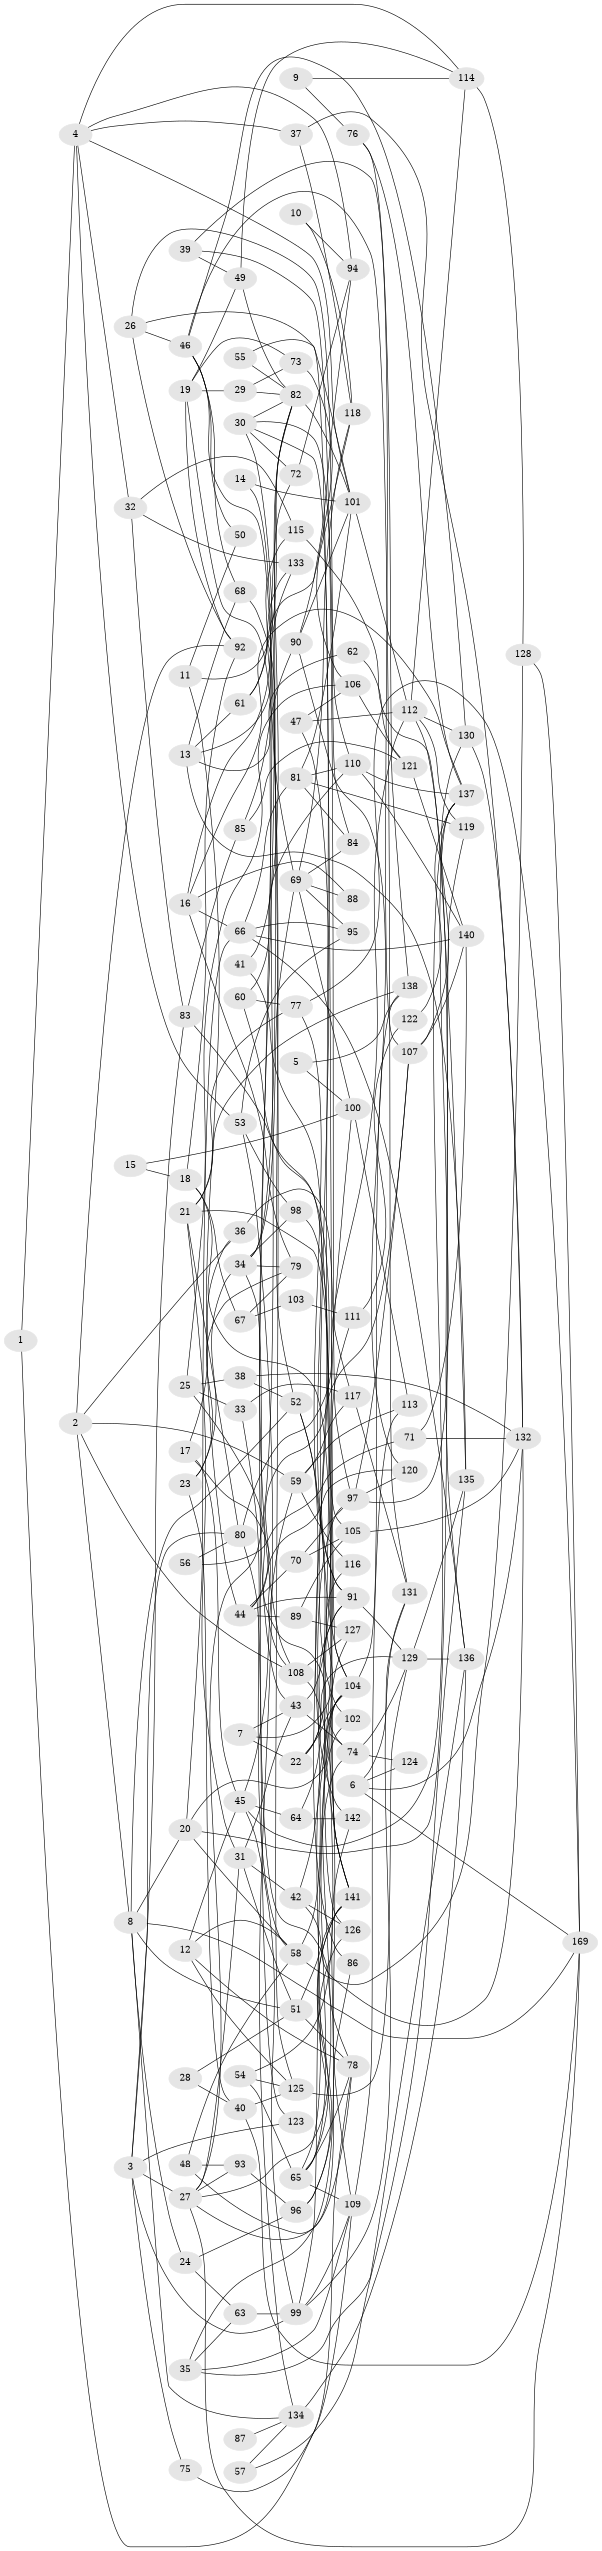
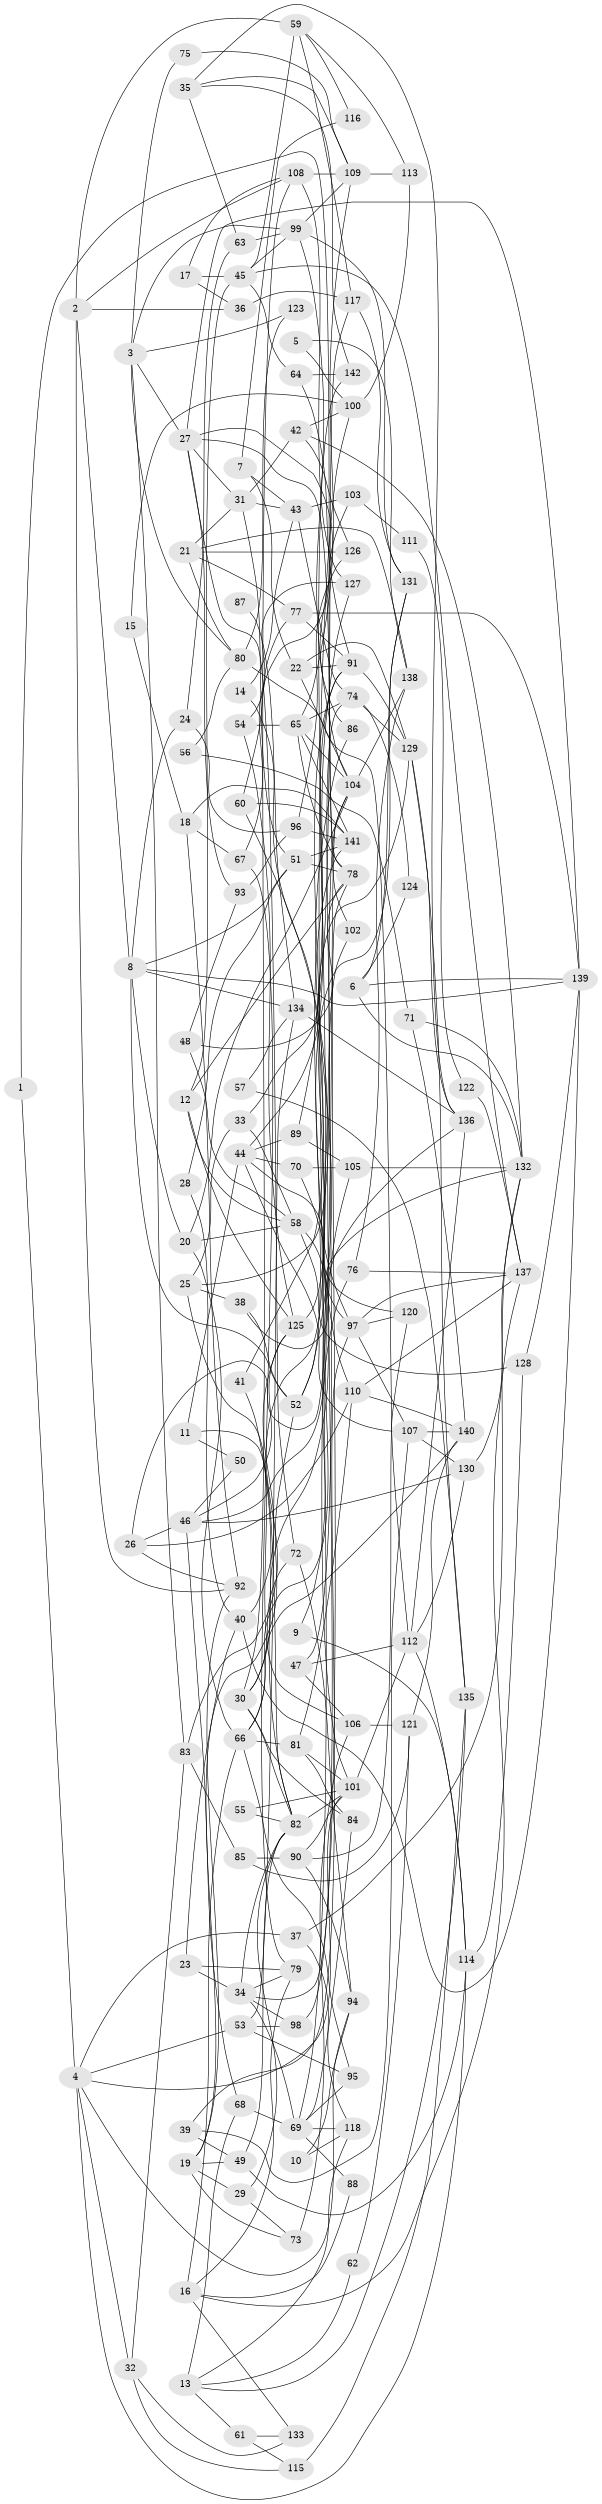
(467, 828) -> none
(331, 1514) -> (324, 503)
(580, 1943) -> (580, 979)
